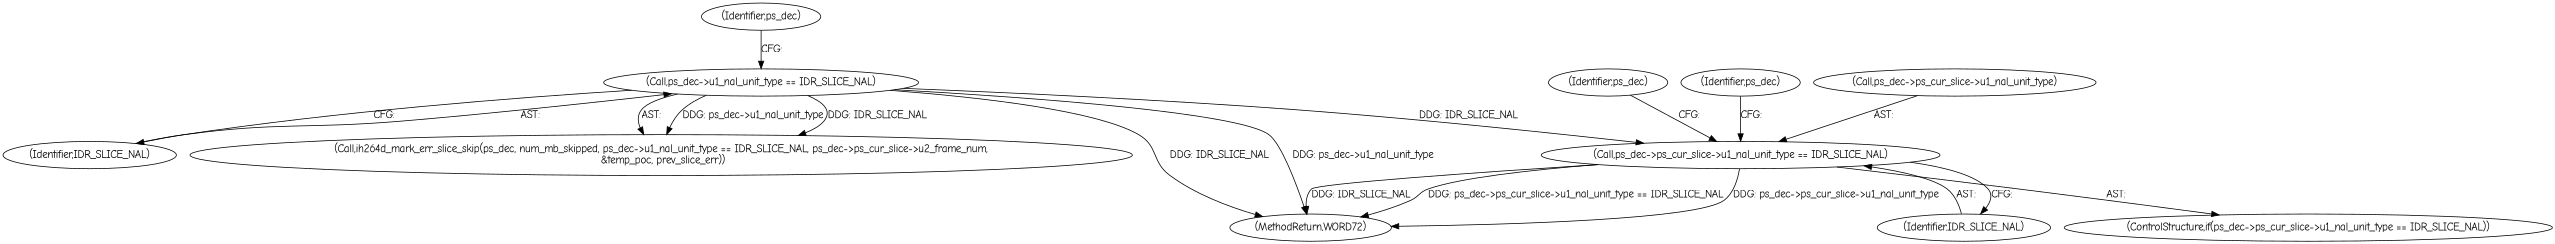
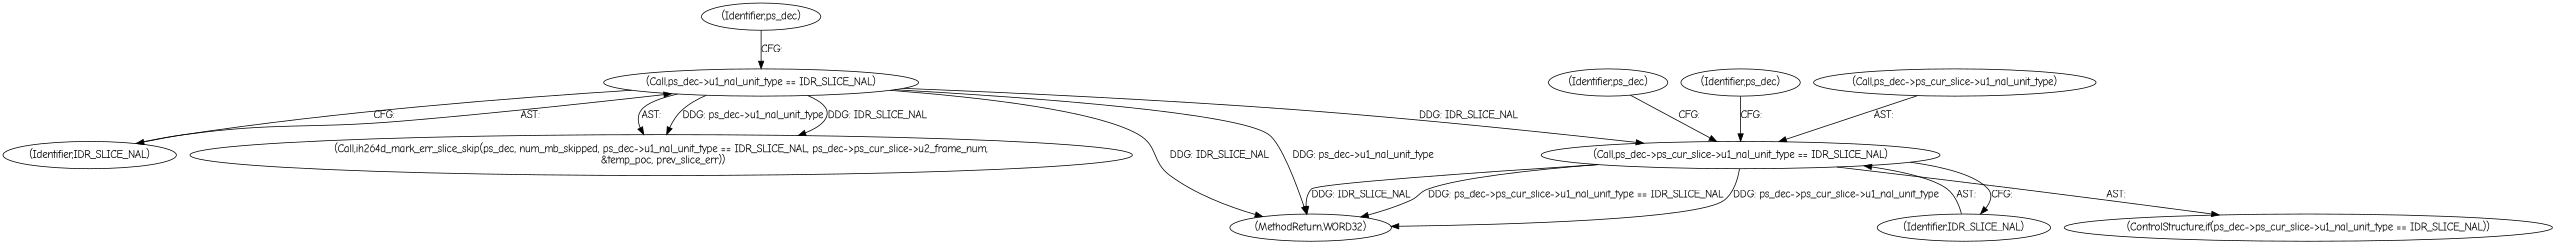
(1311, 228) -> (1311, 228)
